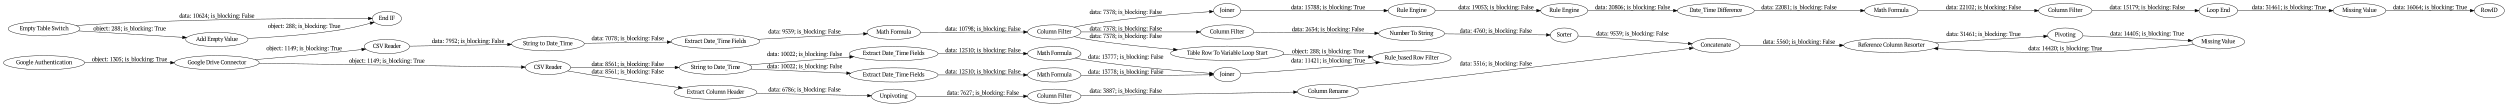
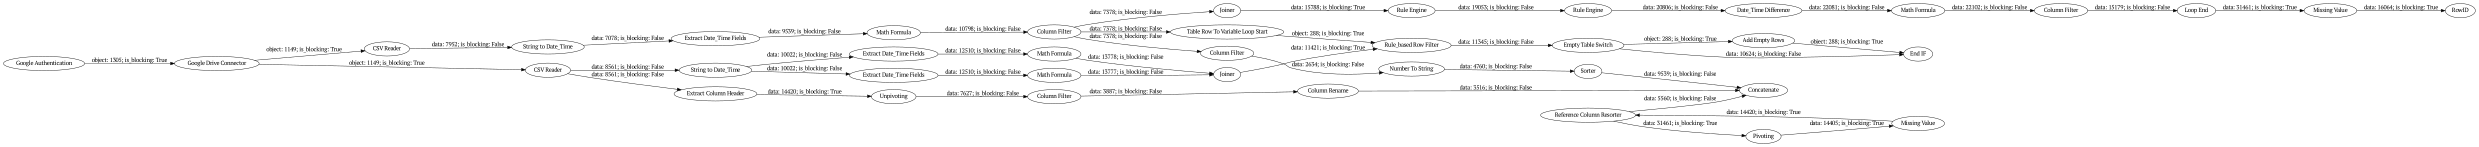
(217, 39) -> (1763, 41)
none -> (1500, 45)
(1790, 45) -> (1686, 106)
(805, 90) -> (805, 92)
